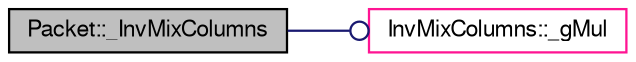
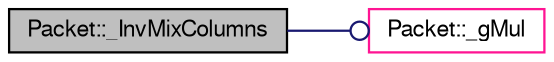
(498, 31) -> (457, 31)
